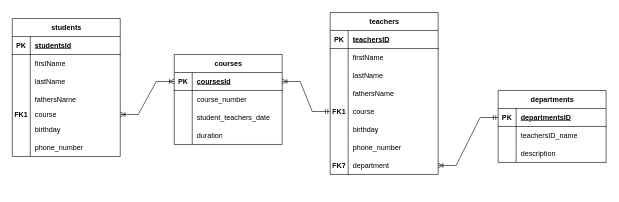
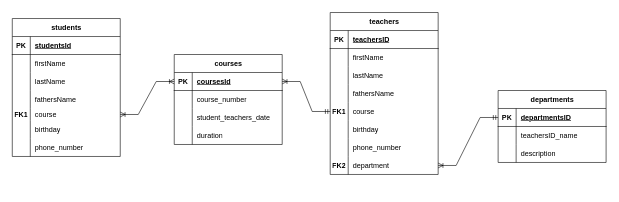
(339, 165) -> (339, 165)
